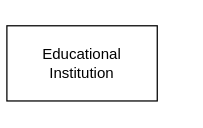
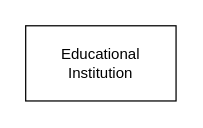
(82, 63) -> (101, 63)
